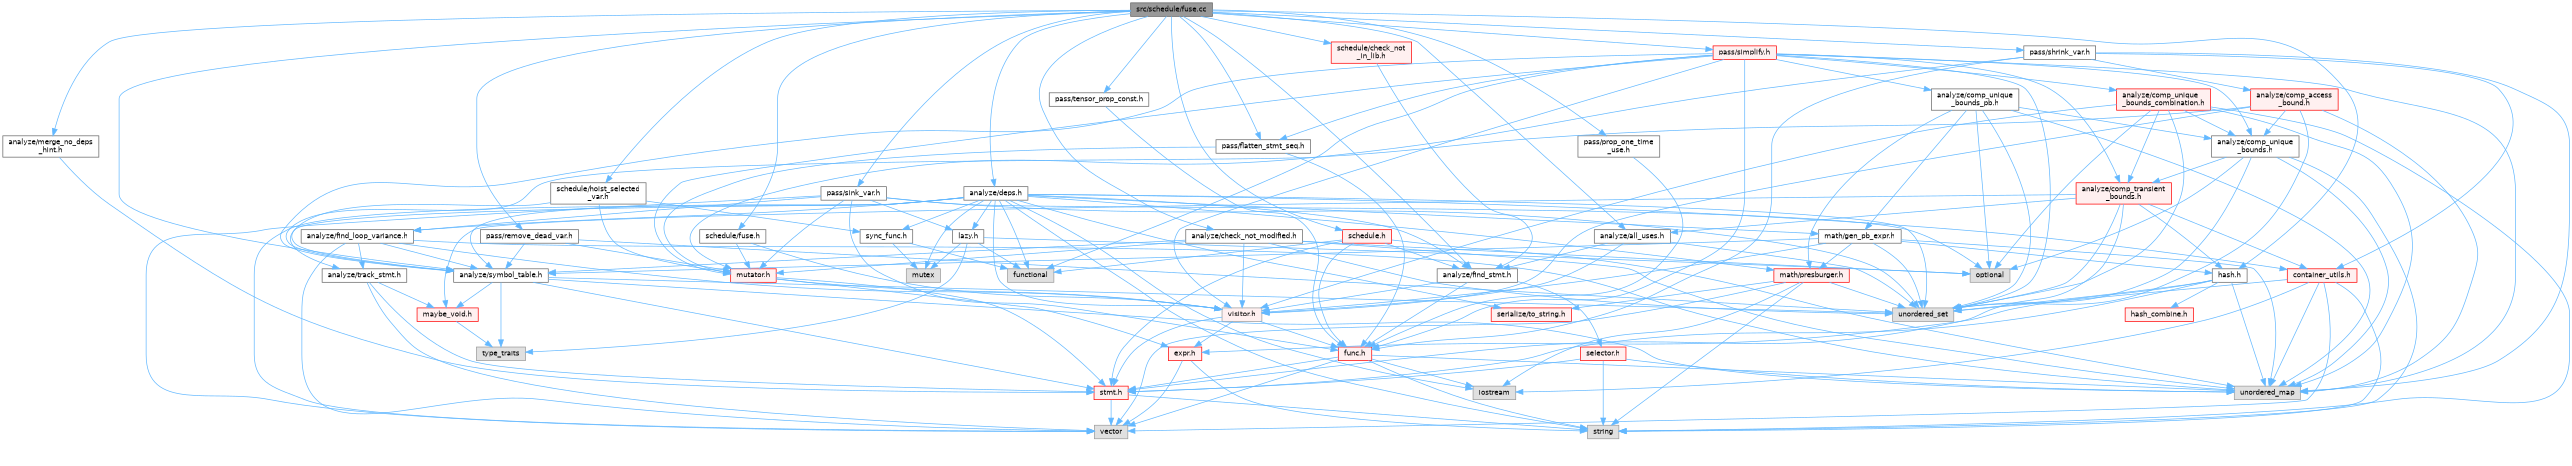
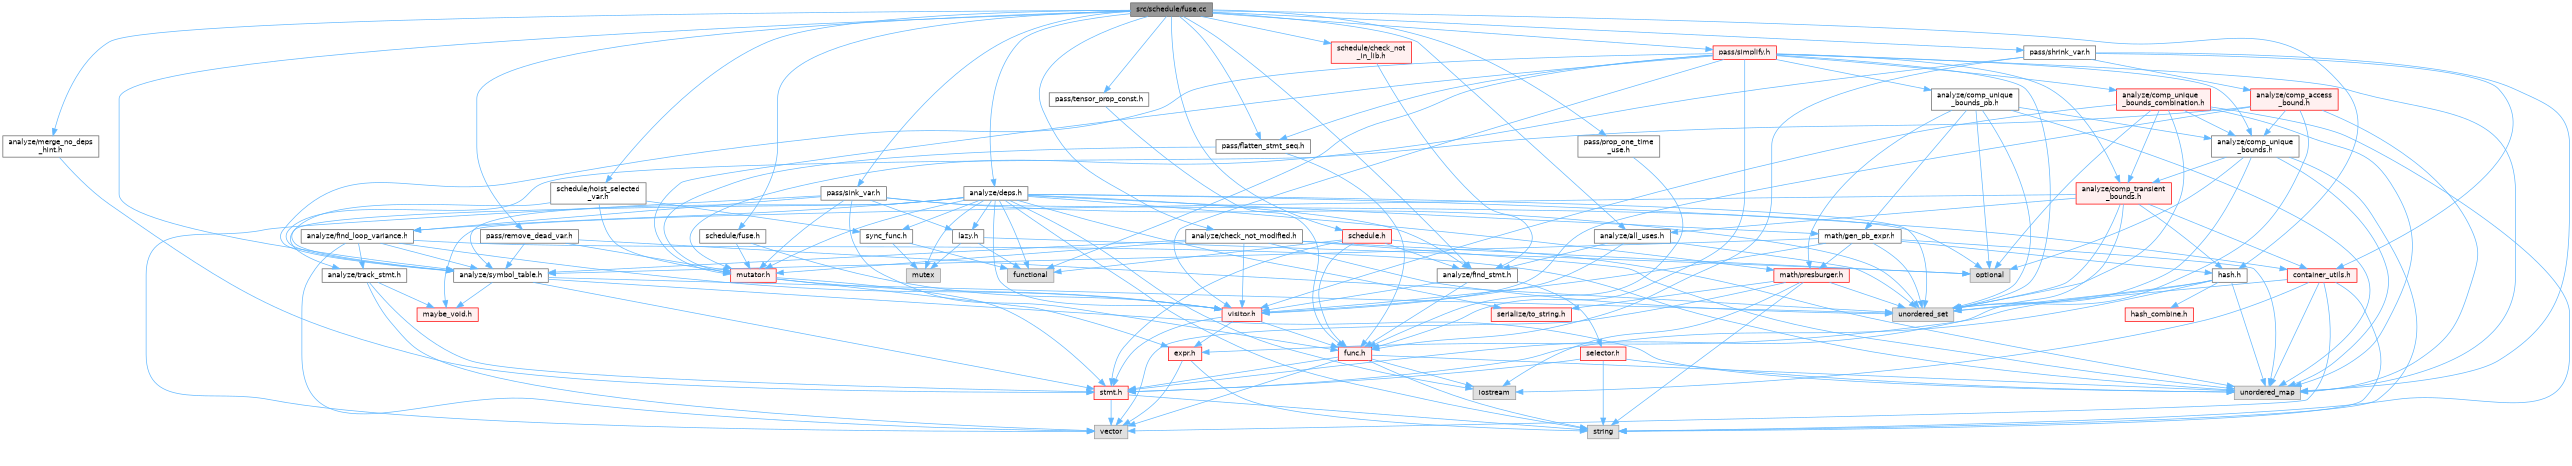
(1242, 315) -> (1242, 315)
(501, 354) -> none
(259, 373) -> (866, 226)
